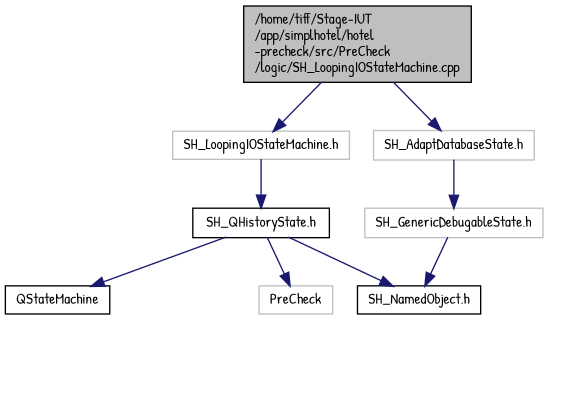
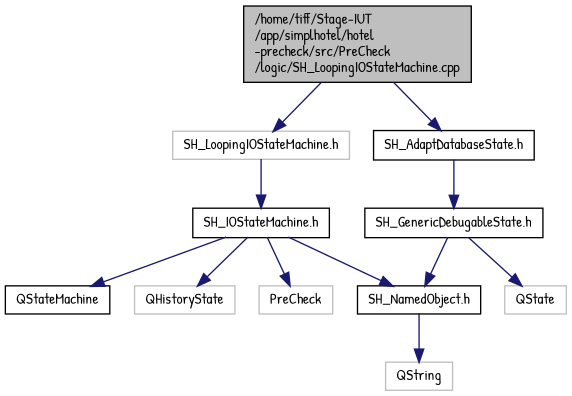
(454, 145) -> (454, 145)
(261, 223) -> (261, 223)
(454, 223) -> (454, 223)
none -> (185, 300)
none -> (536, 300)
none -> (419, 376)
